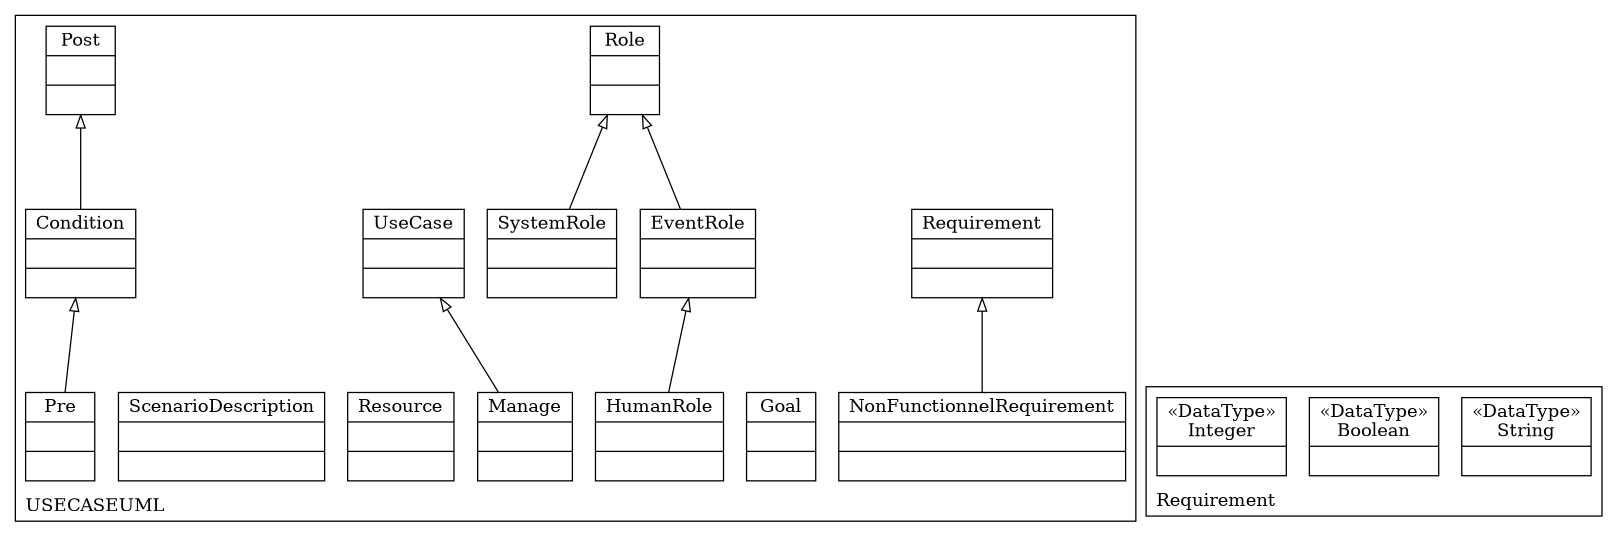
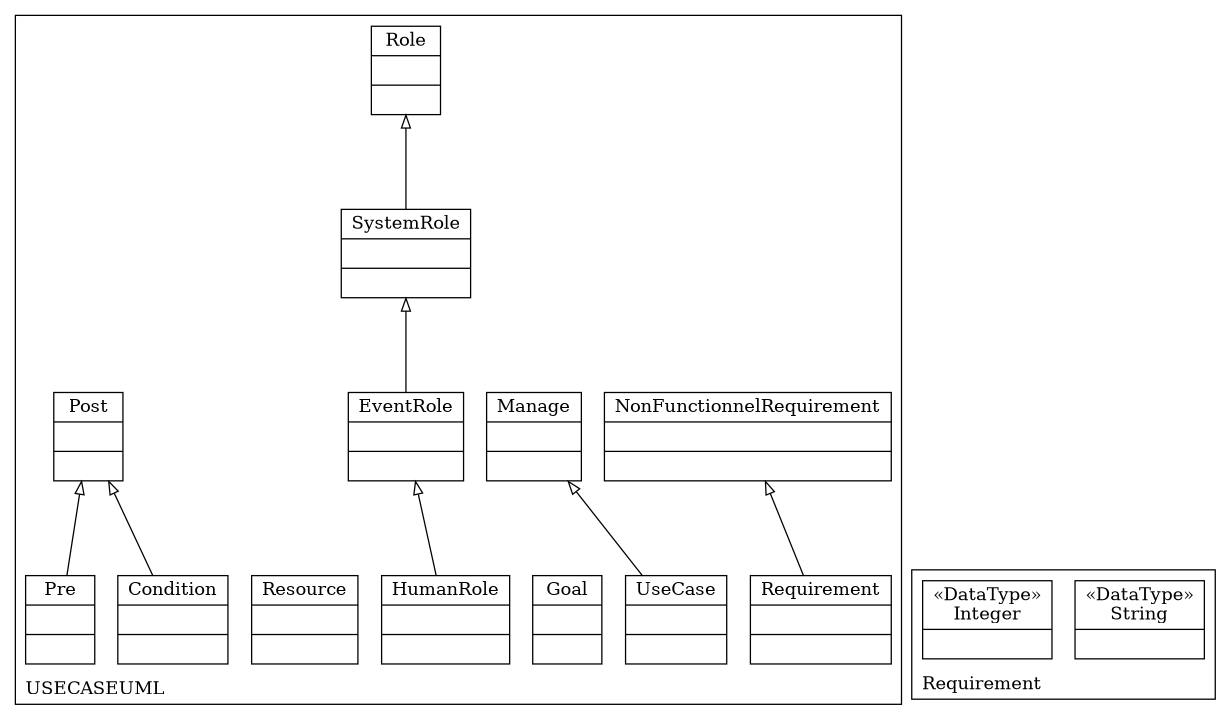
(664, 168) -> (406, 352)
(473, 351) -> (609, 534)
(70, 352) -> (73, 535)
(982, 352) -> (787, 534)
(222, 437) -> none
(1374, 437) -> none
